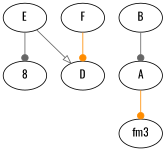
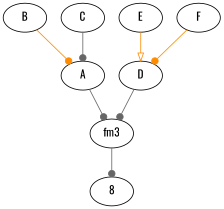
none -> (83, 18)
(25, 43) -> (112, 159)
(141, 43) -> (51, 44)
(51, 44) -> (141, 43)
(141, 101) -> (96, 102)
none -> (128, 102)
